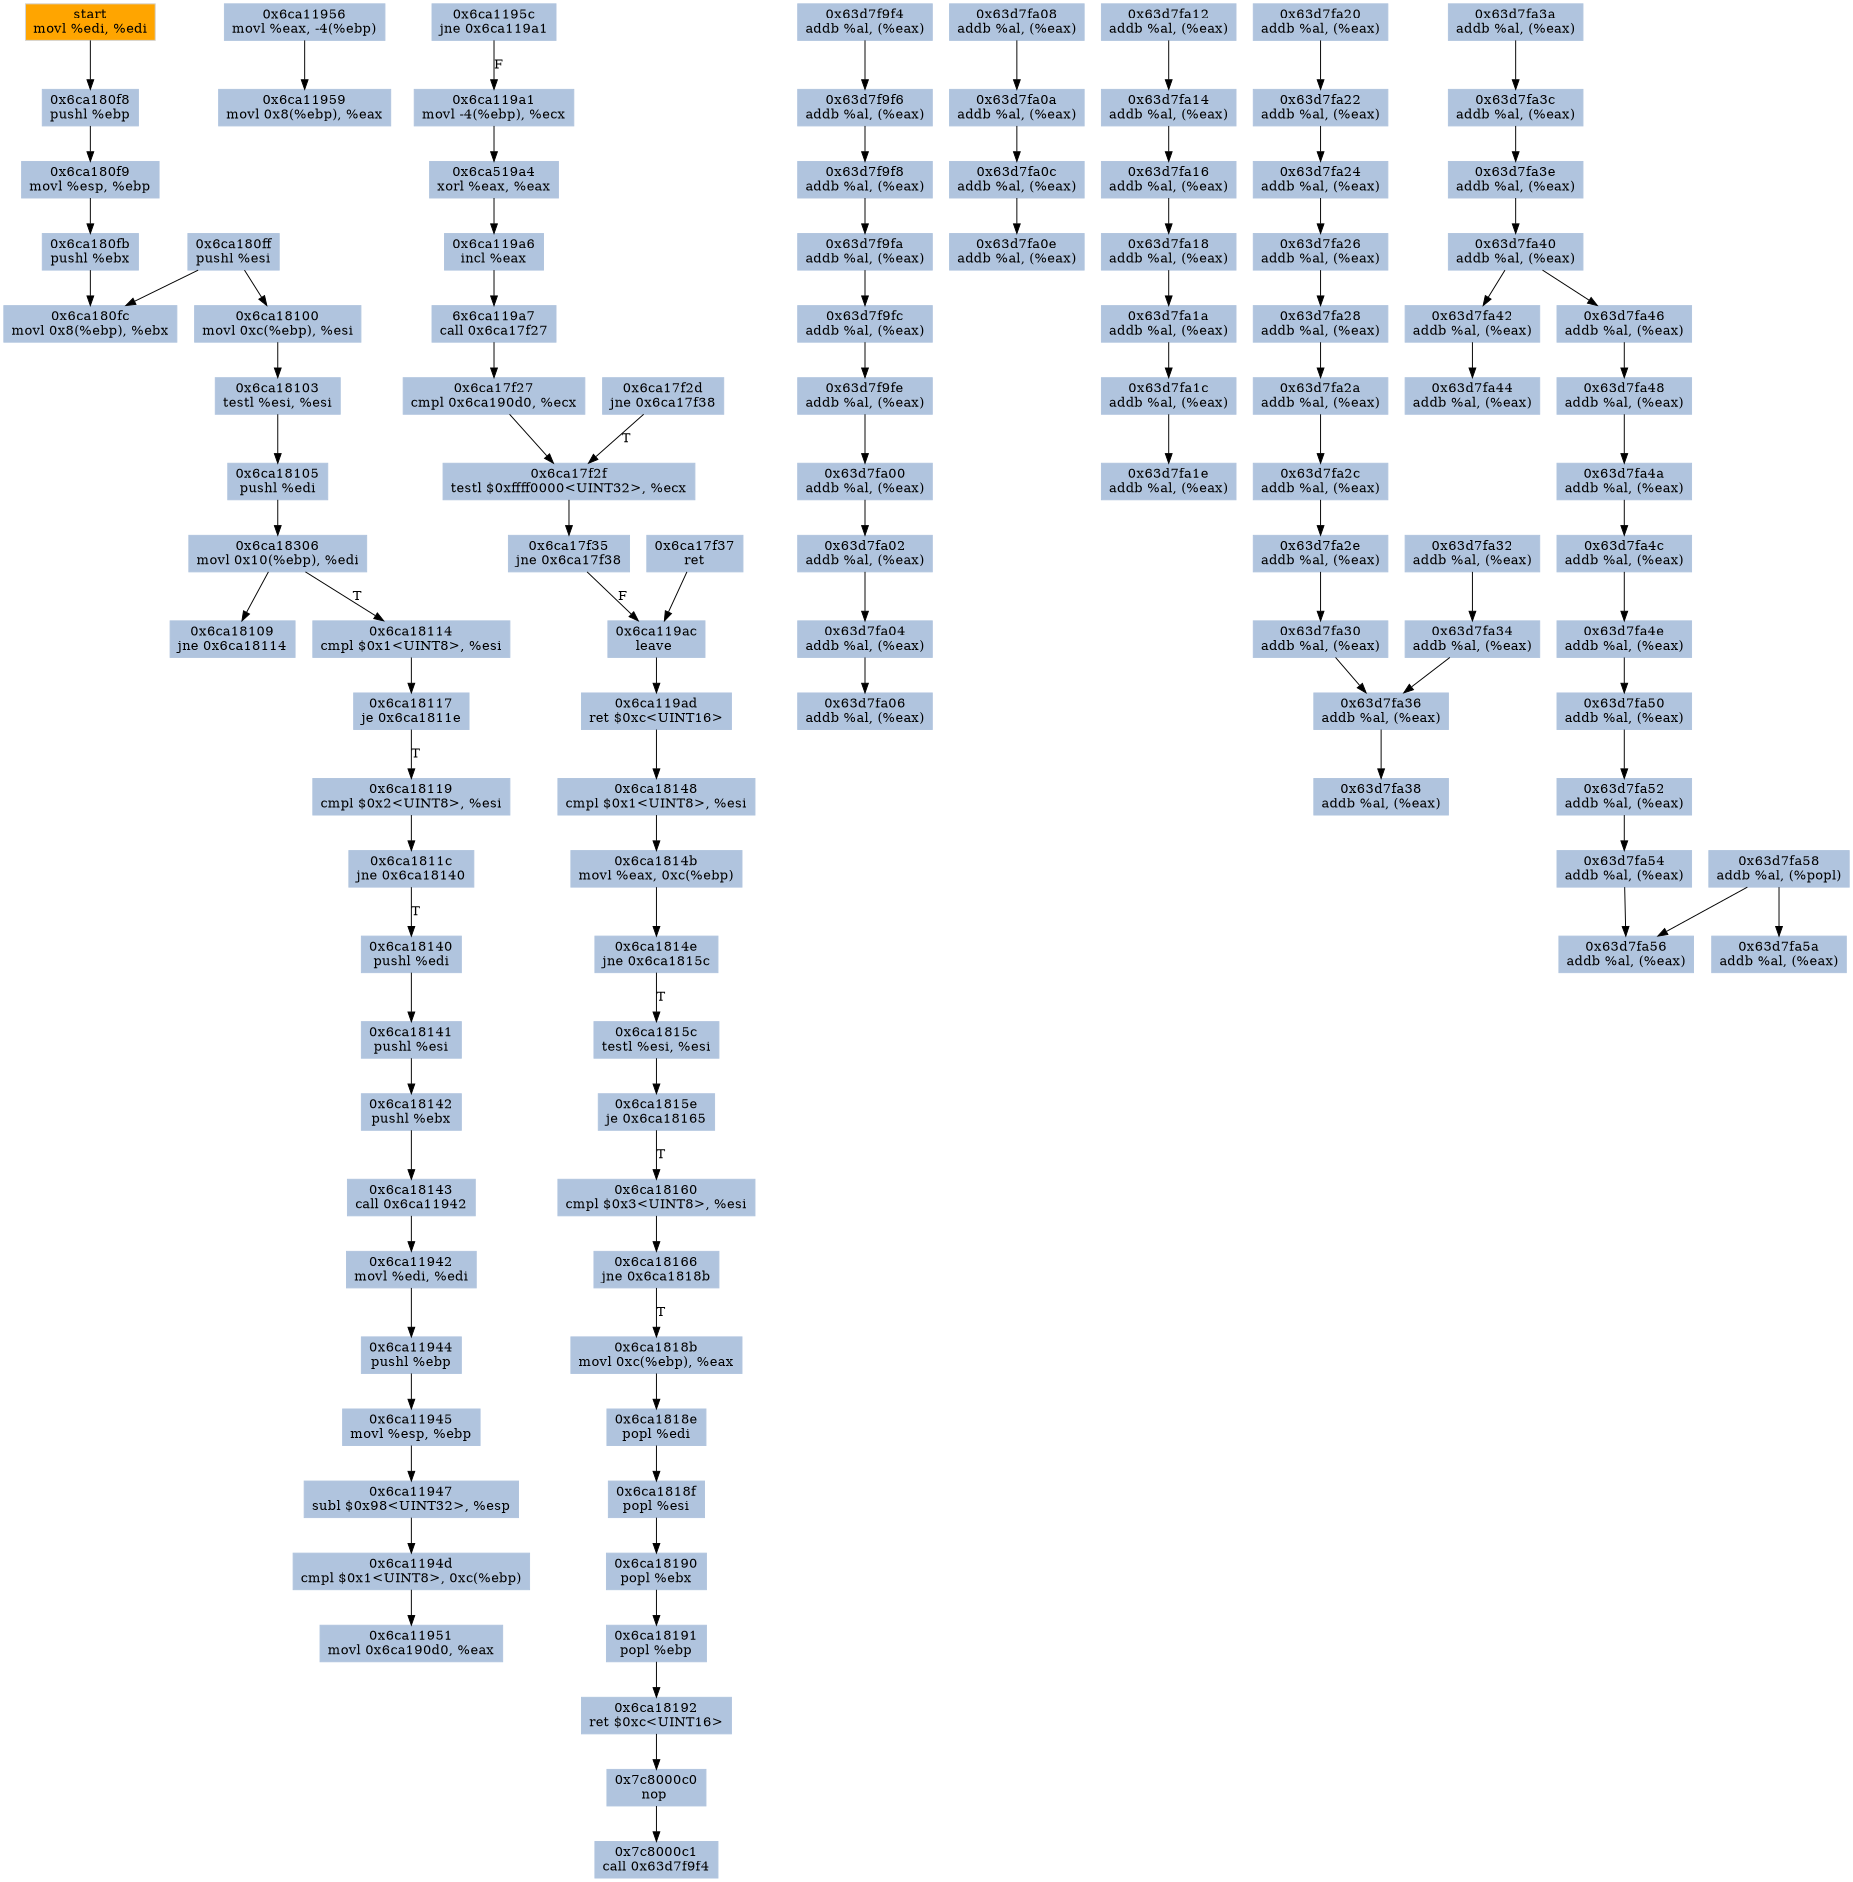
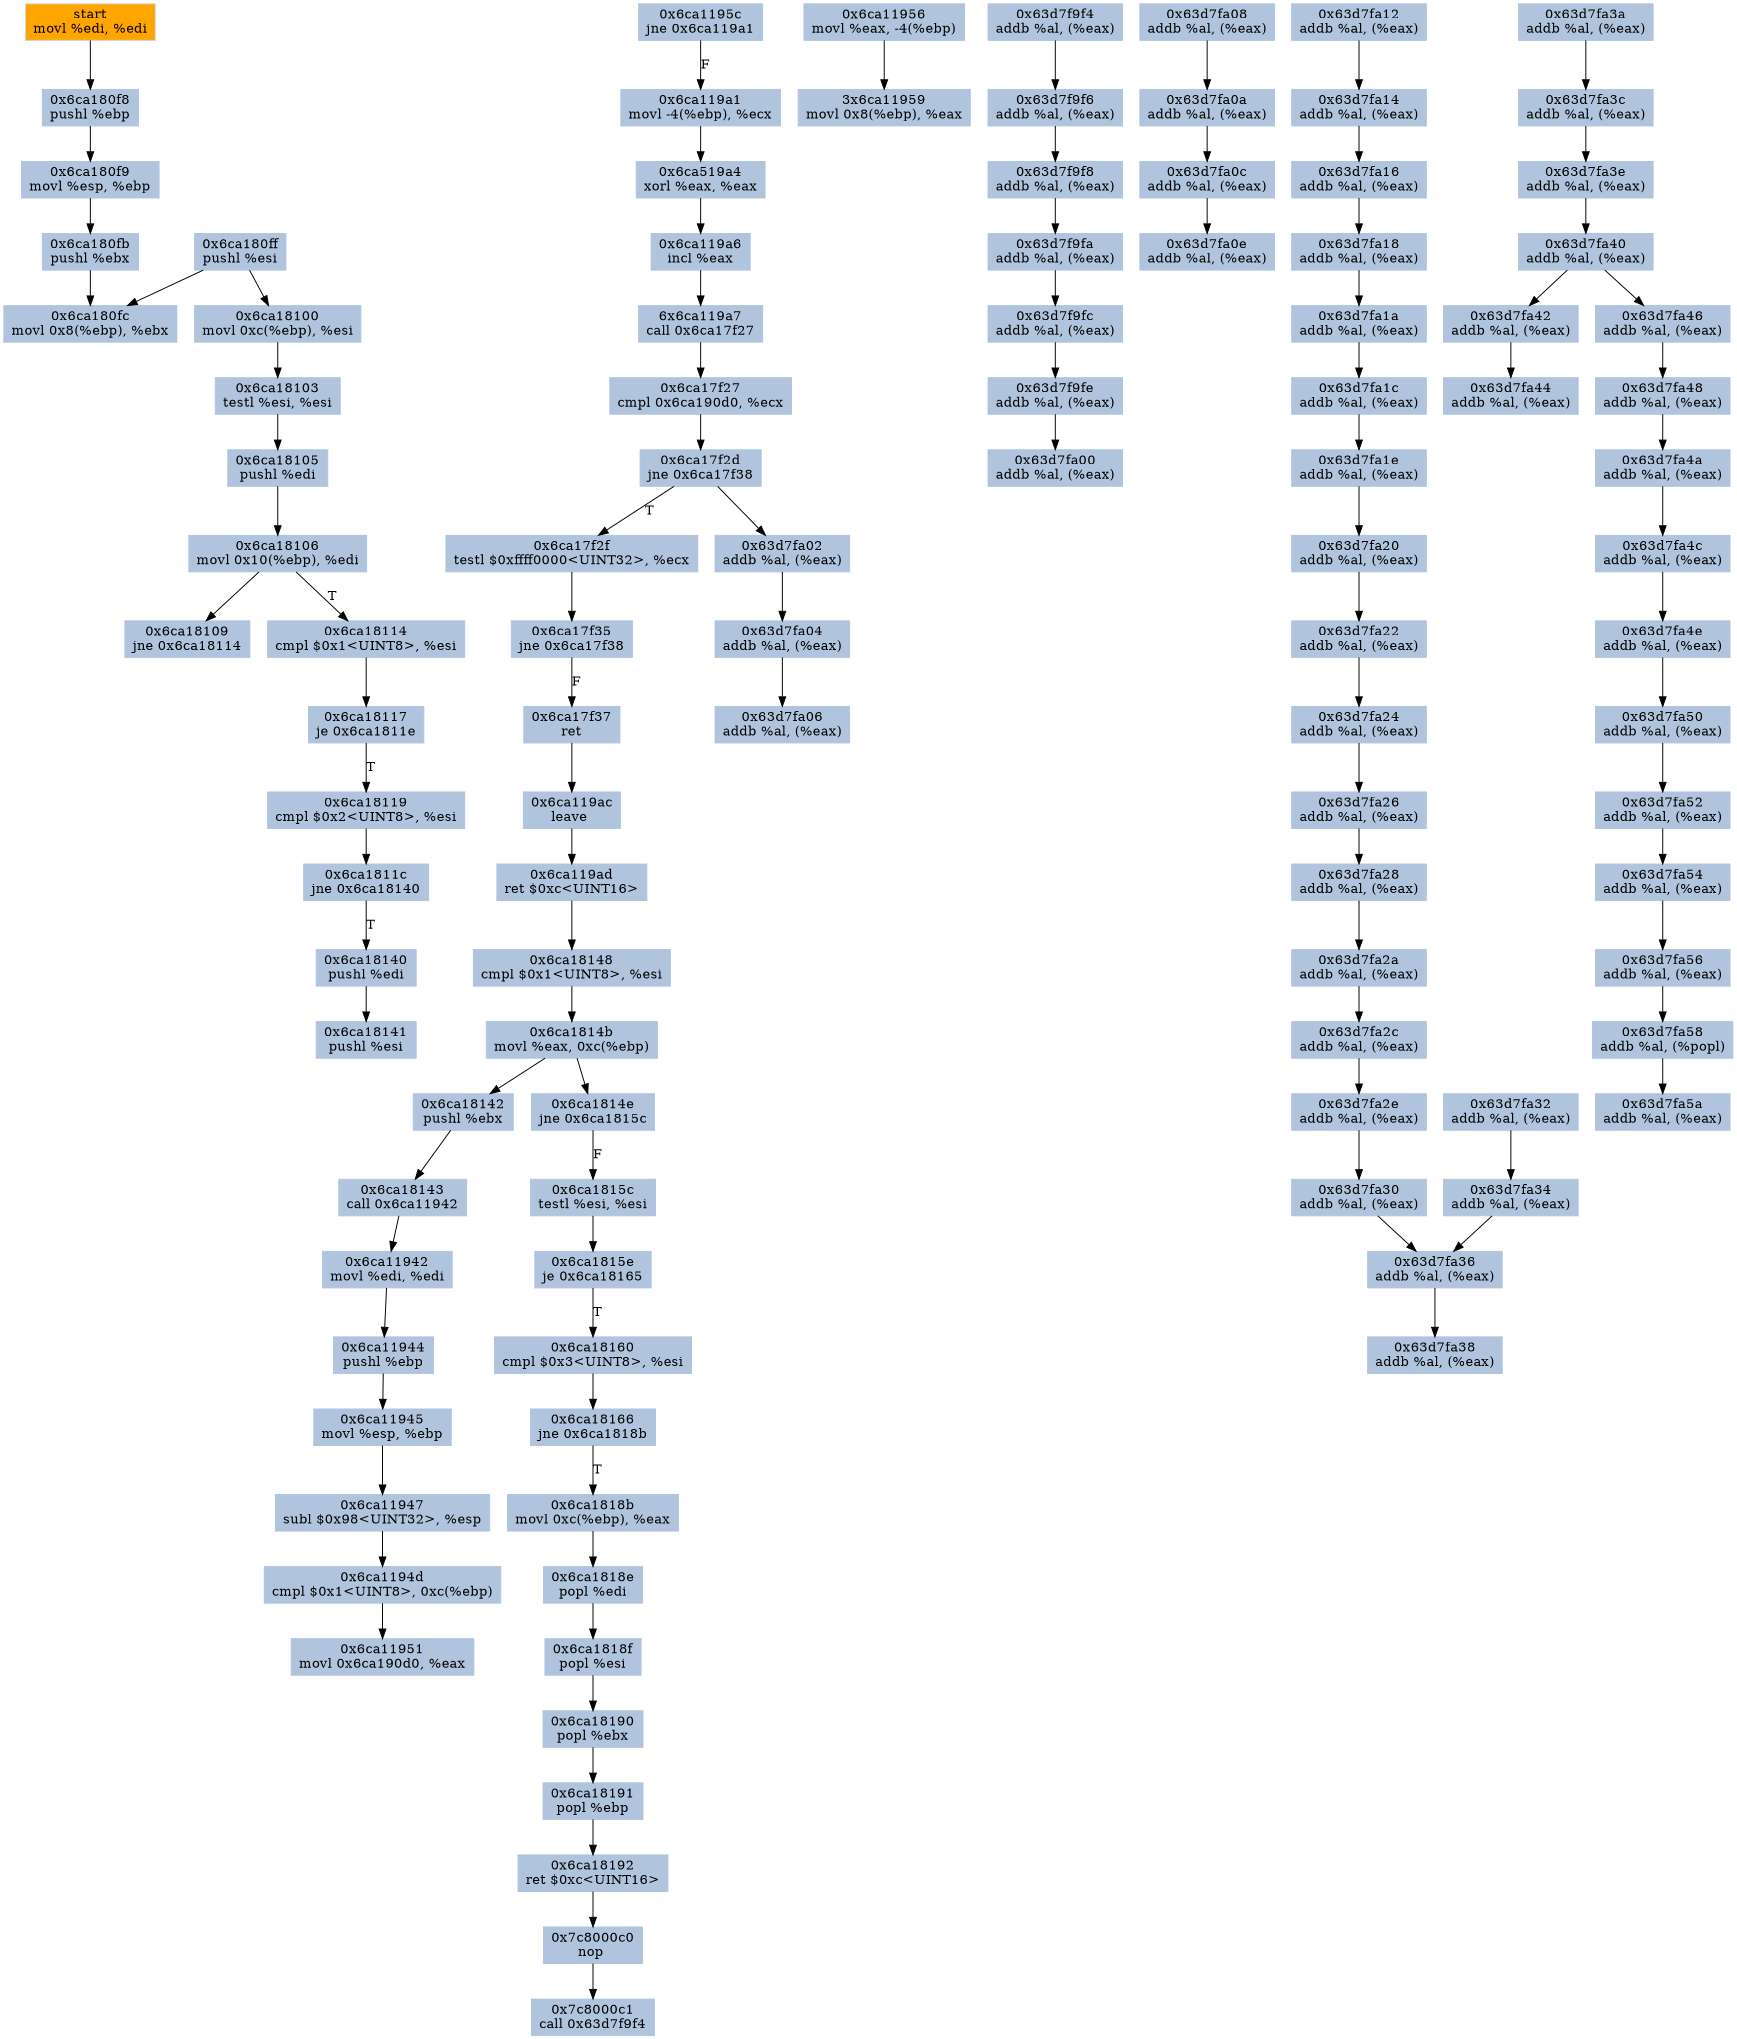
(305, 108) -> (884, 108)
(528, 435) -> (701, 427)
none -> (1359, 506)
(865, 513) -> (738, 507)
(278, 554) -> (278, 554)
(609, 593) -> (572, 677)
(1707, 909) -> (1663, 999)
(661, 997) -> (598, 1155)
(411, 1071) -> (522, 1073)
